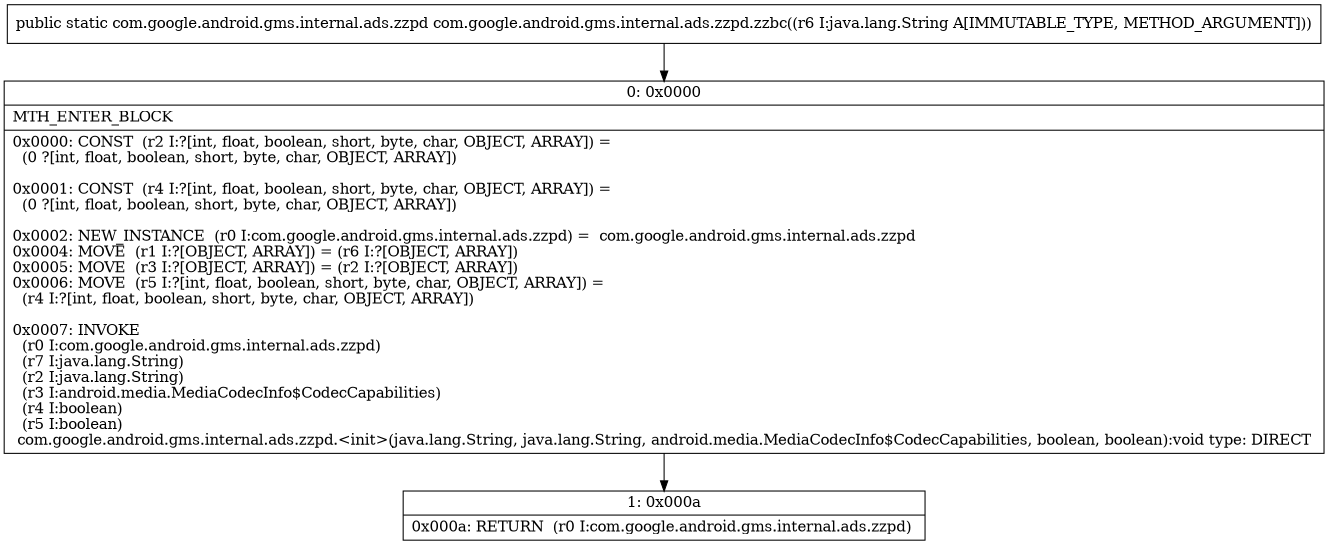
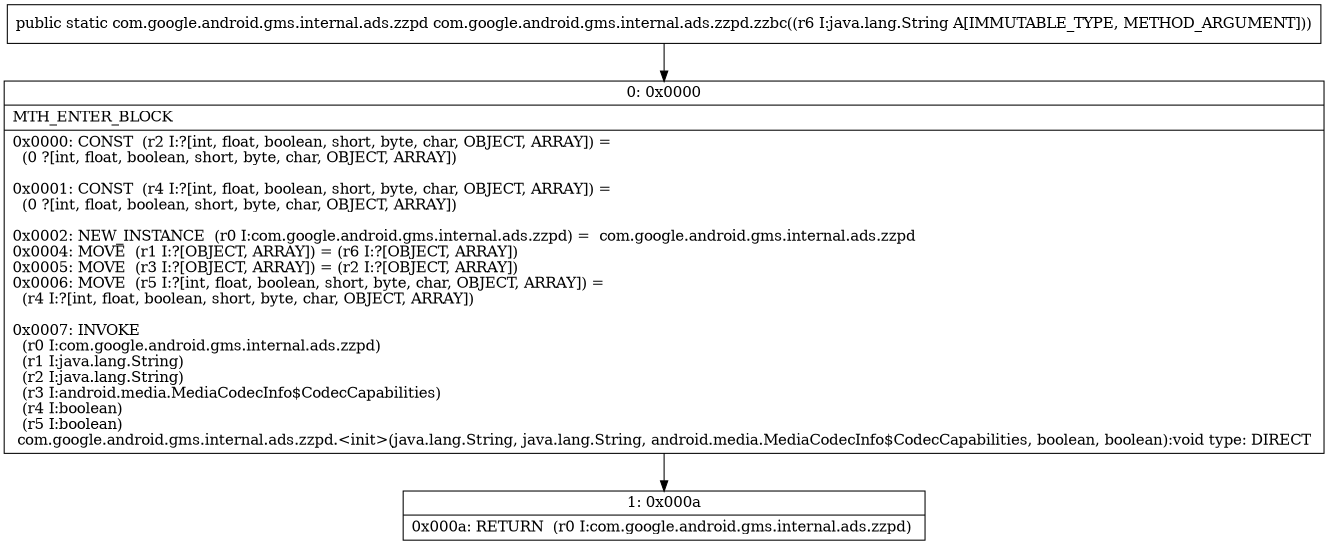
(98, 362) -> (98, 362)
